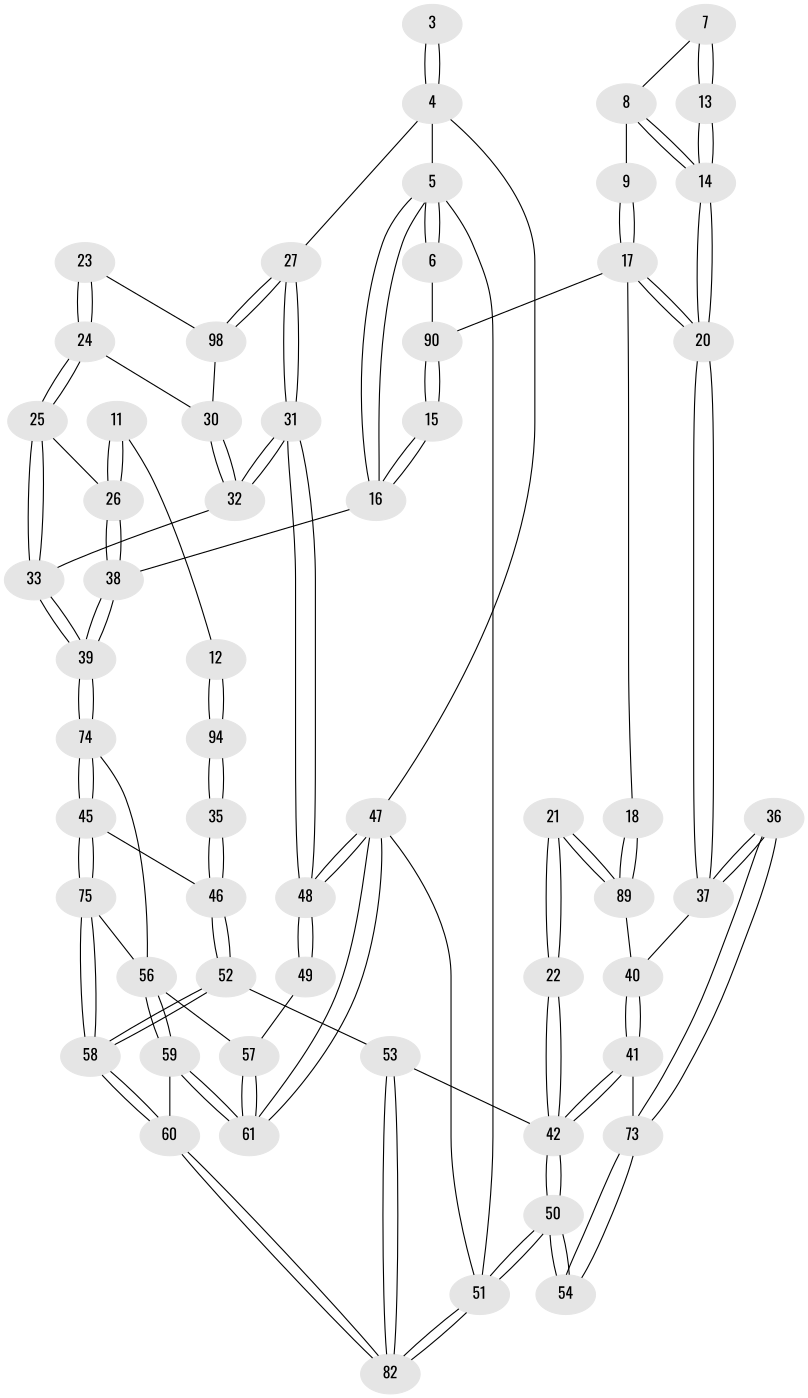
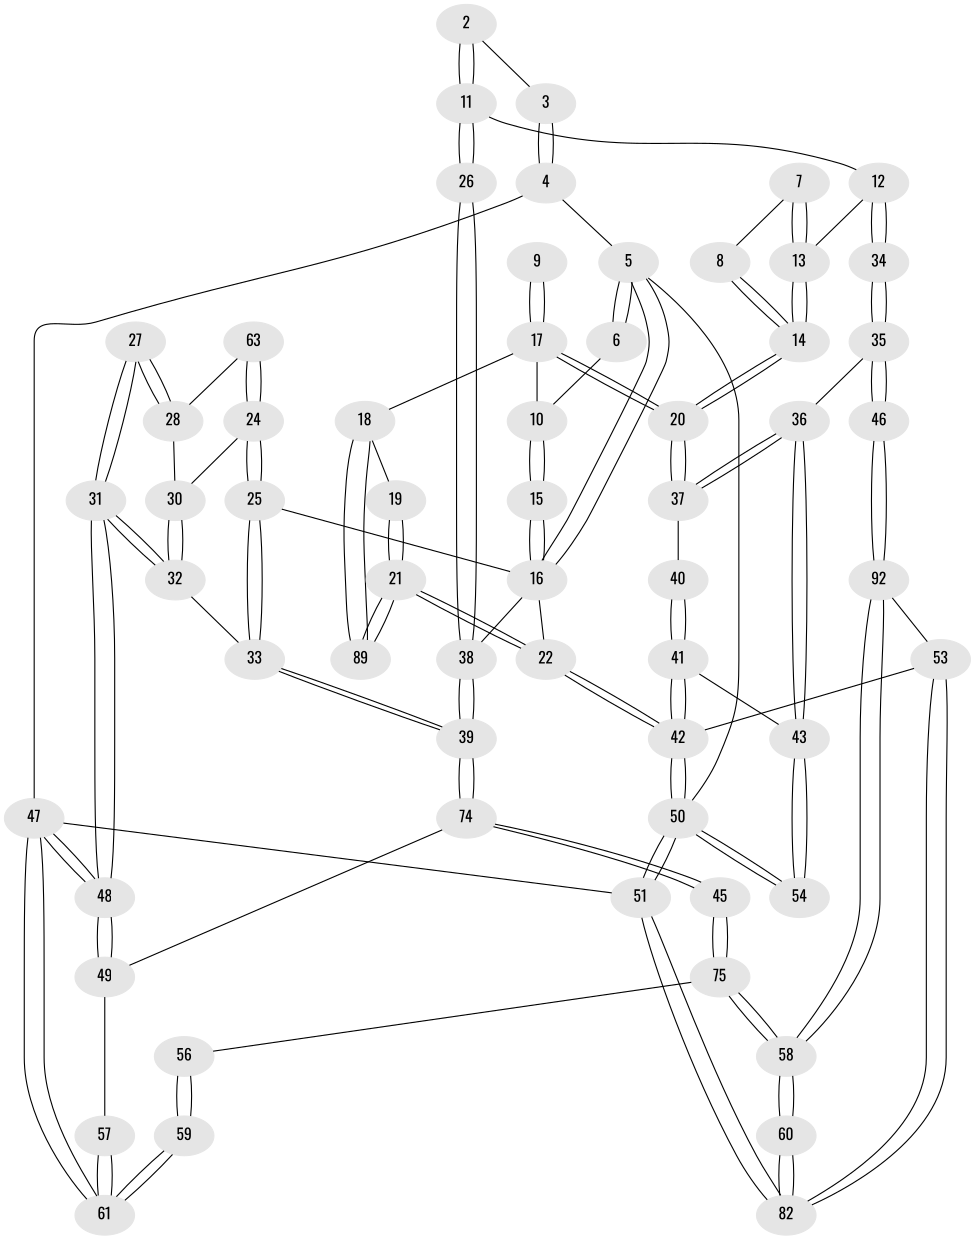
none -> (466, 24)
(626, 143) -> none
(362, 183) -> none
none -> (839, 223)
(85, 262) -> (254, 342)
(216, 342) -> (173, 421)
(432, 342) -> (537, 421)
none -> (839, 381)
(76, 461) -> (396, 540)
none -> (396, 501)
none -> (541, 620)
(493, 733) -> (739, 529)
(216, 739) -> (879, 262)
(138, 842) -> (286, 898)
(151, 858) -> none
(629, 937) -> none
(226, 977) -> (879, 580)
(198, 1017) -> none
(170, 1096) -> none
(633, 1136) -> (800, 739)
